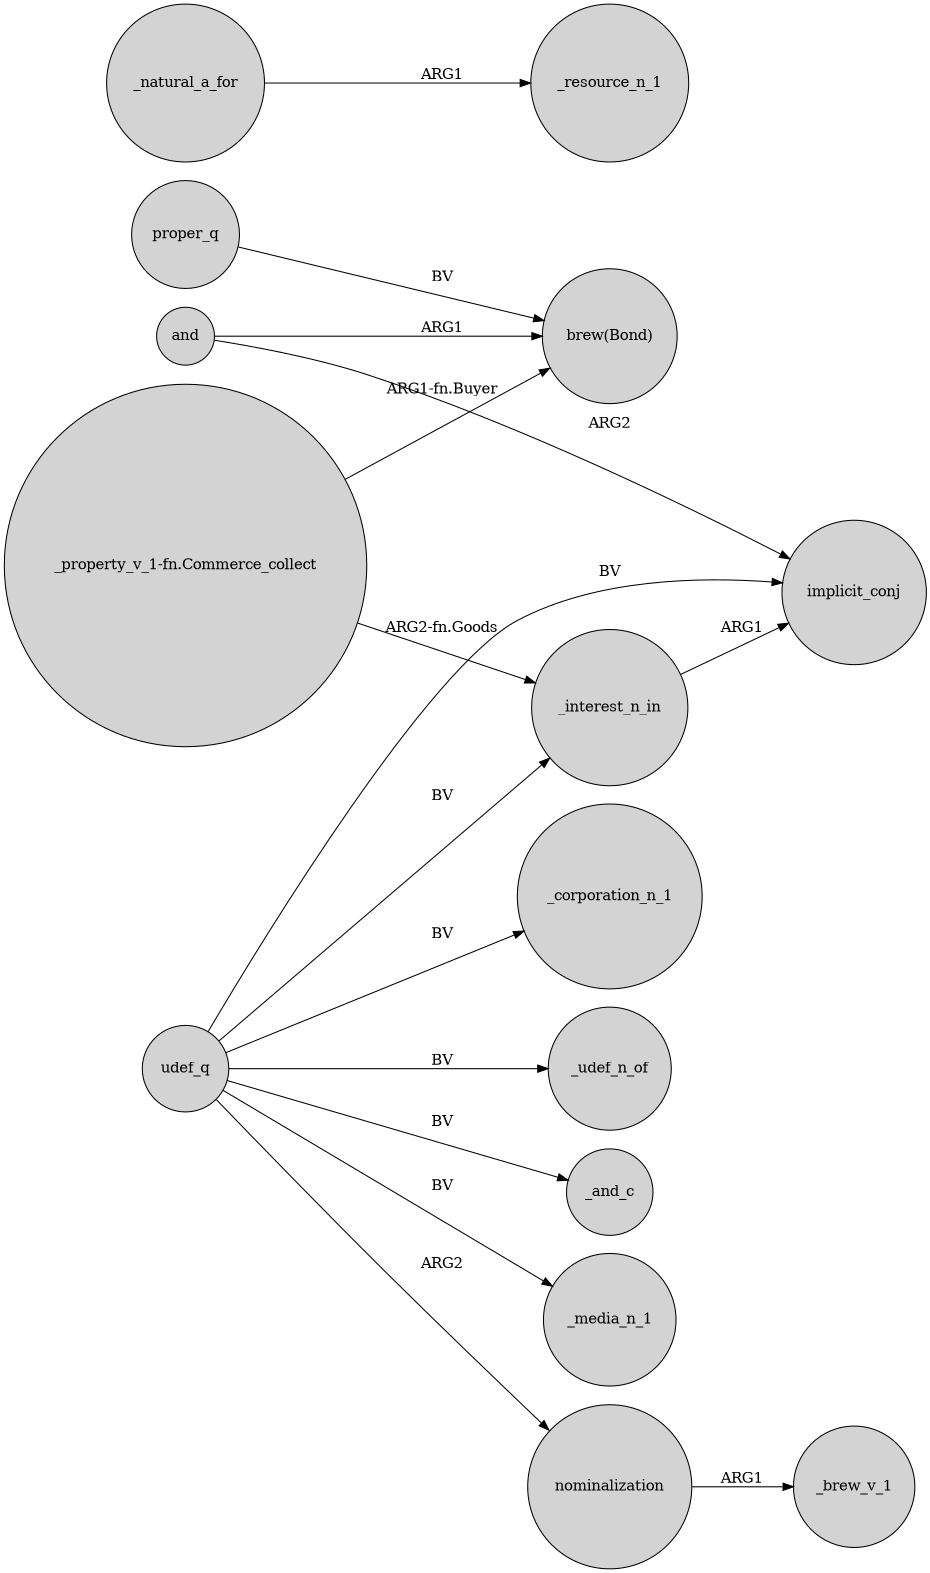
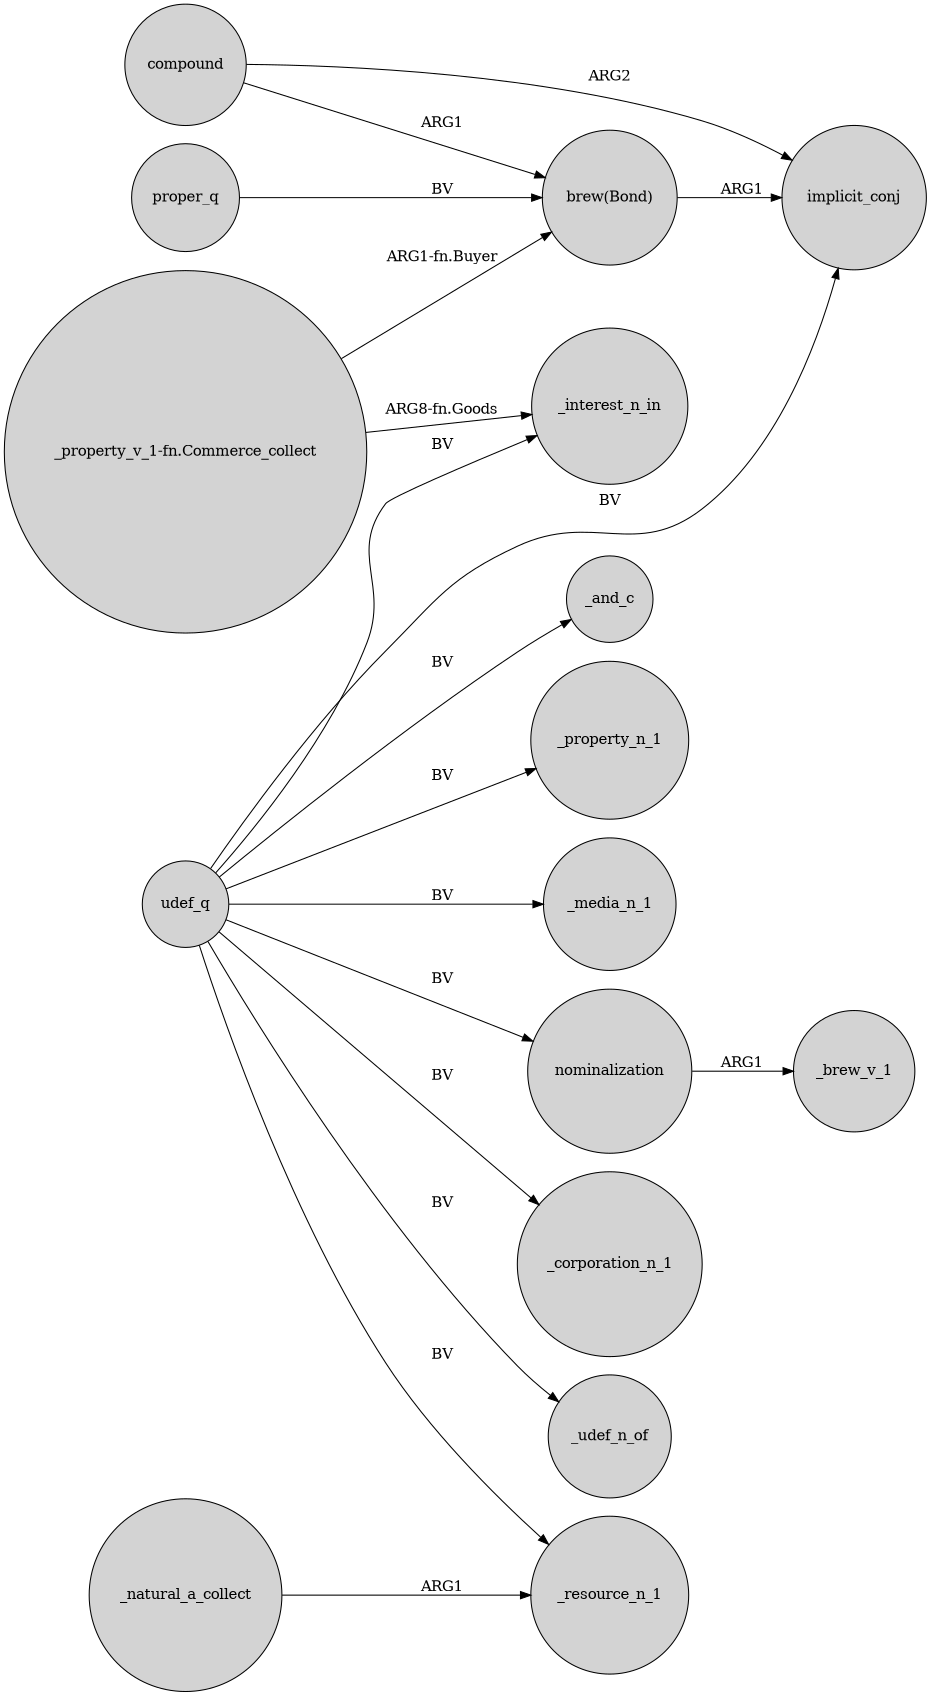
(186, 83) -> (186, 1595)
(186, 336) -> (186, 65)
(442, 628) -> (442, 410)
(730, 651) -> (724, 198)
none -> (610, 740)
(442, 1264) -> (442, 979)
none -> (330, 1265)
